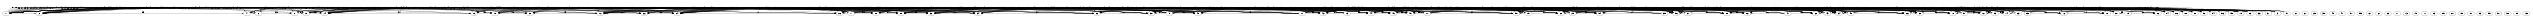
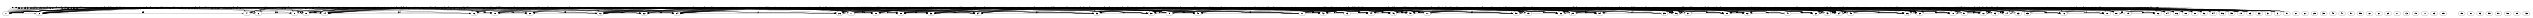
(2452, 14) -> none
